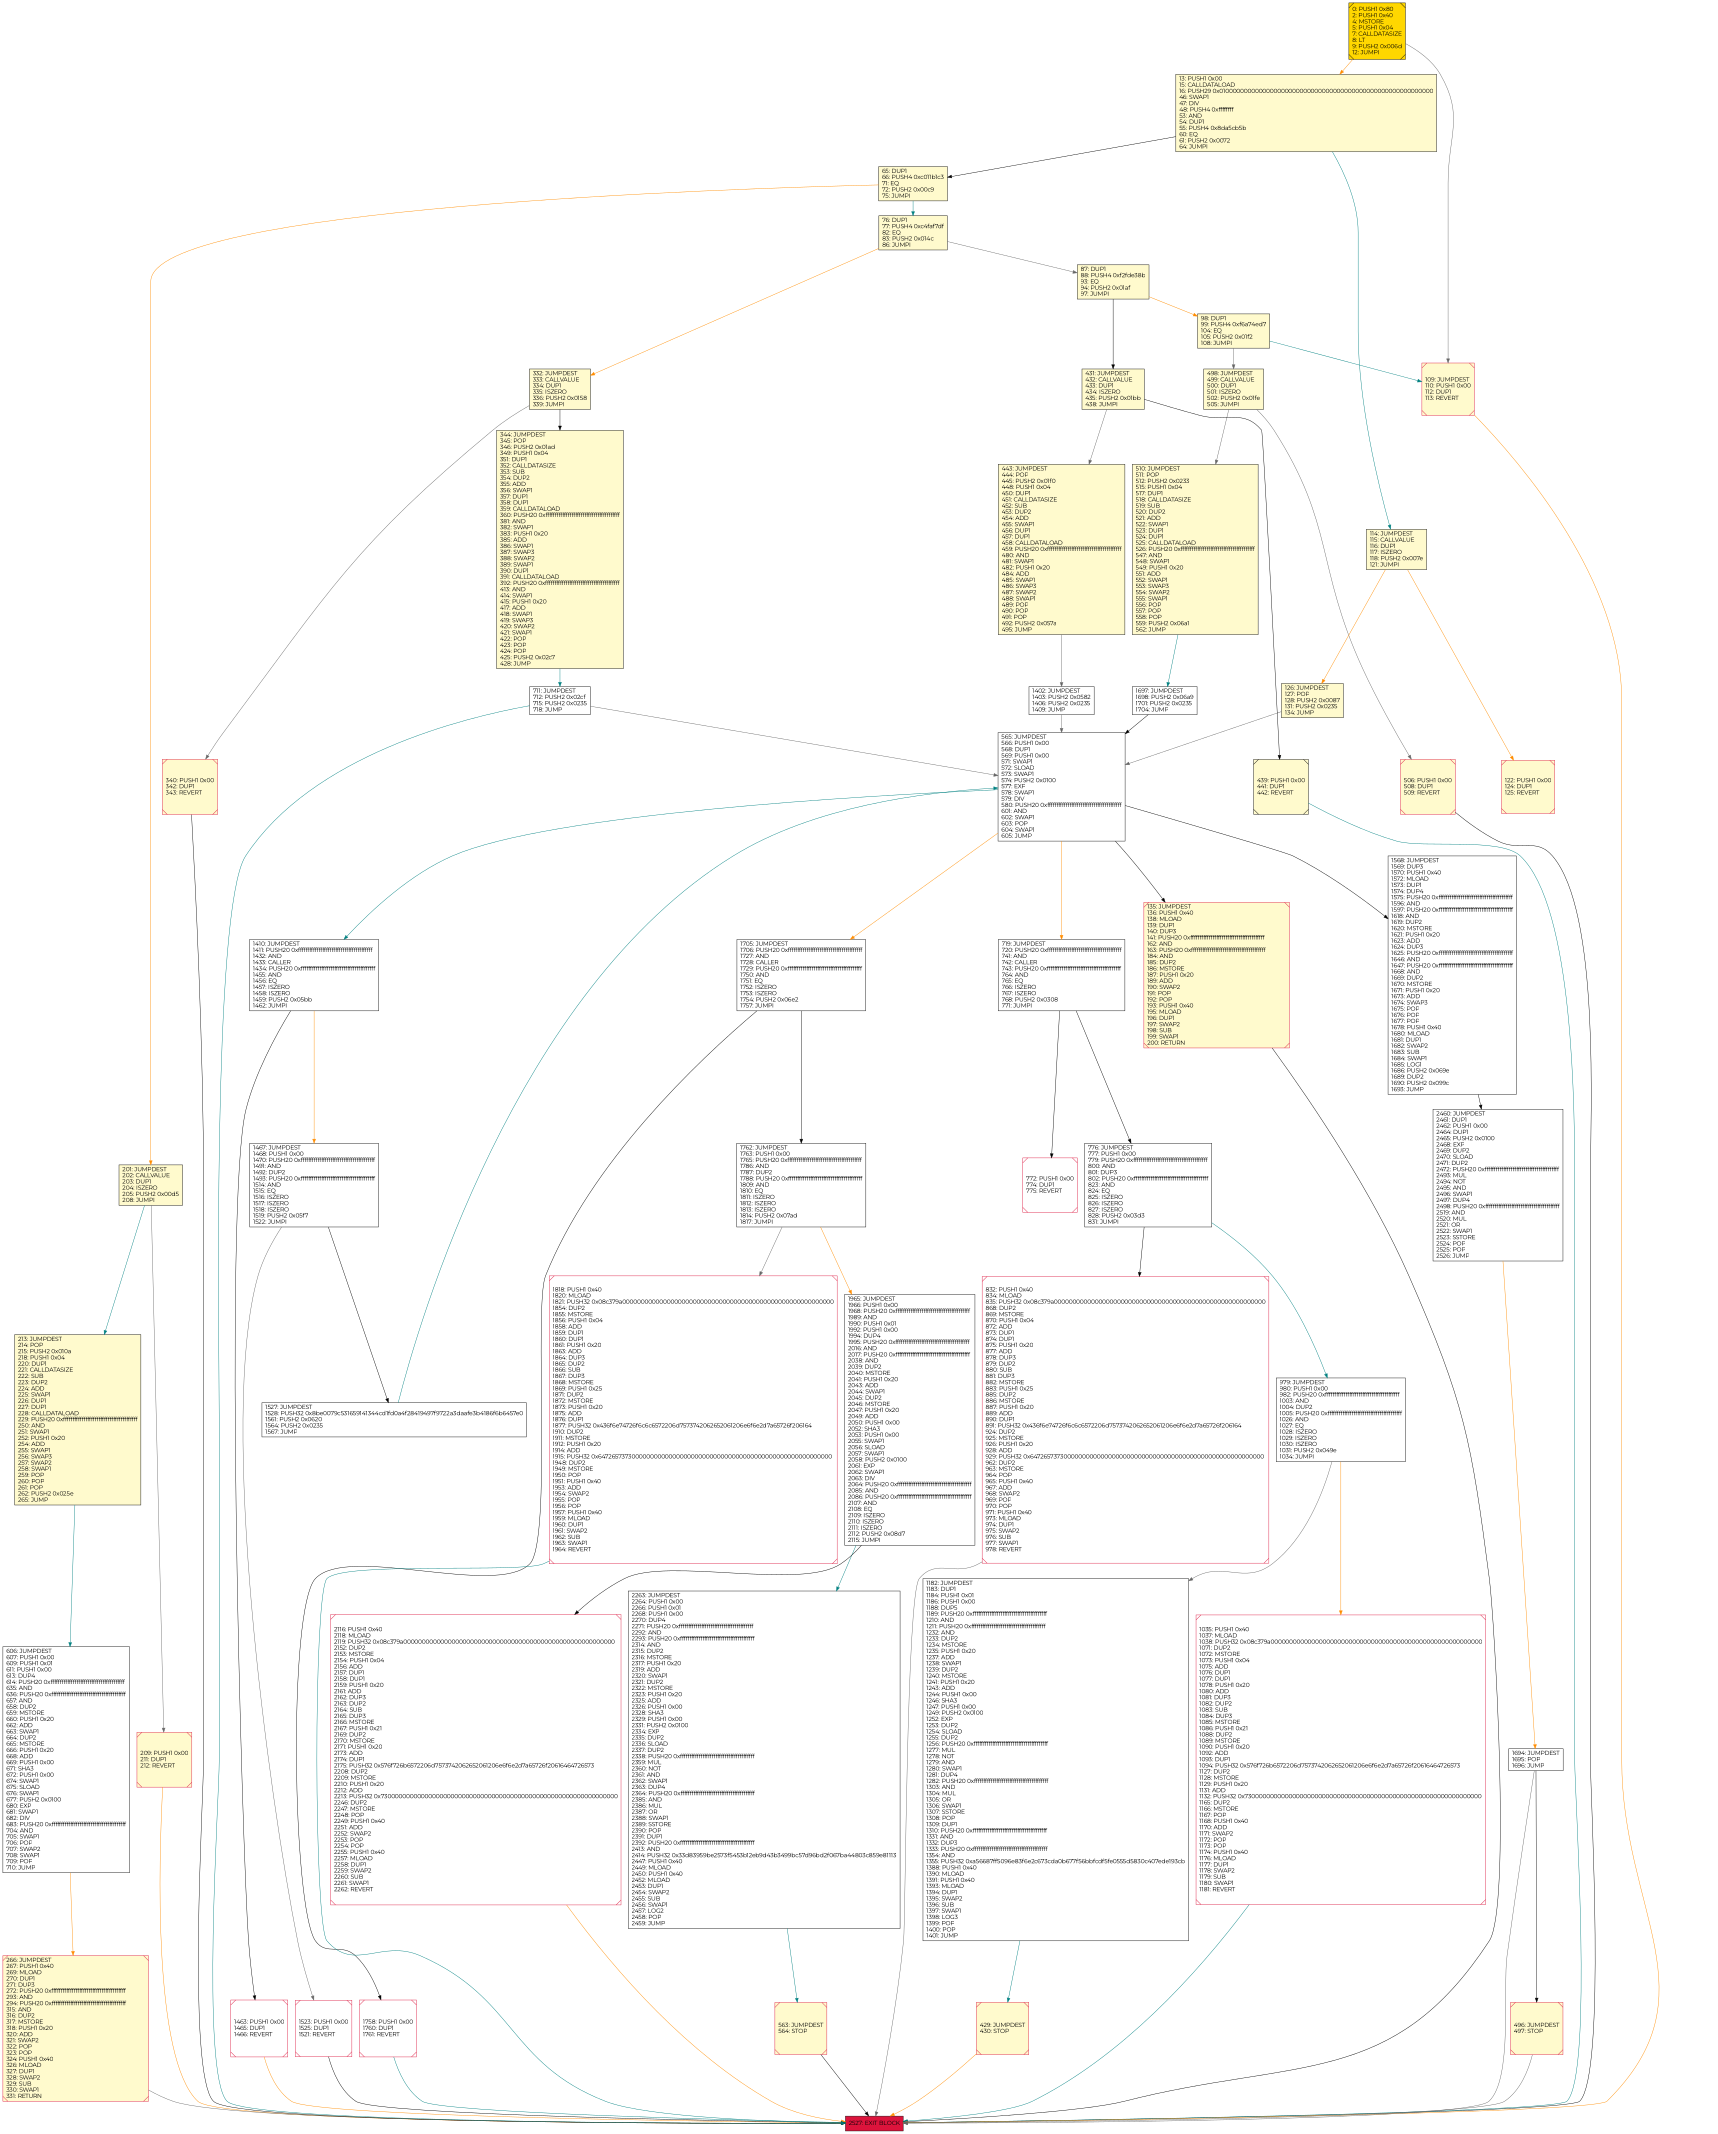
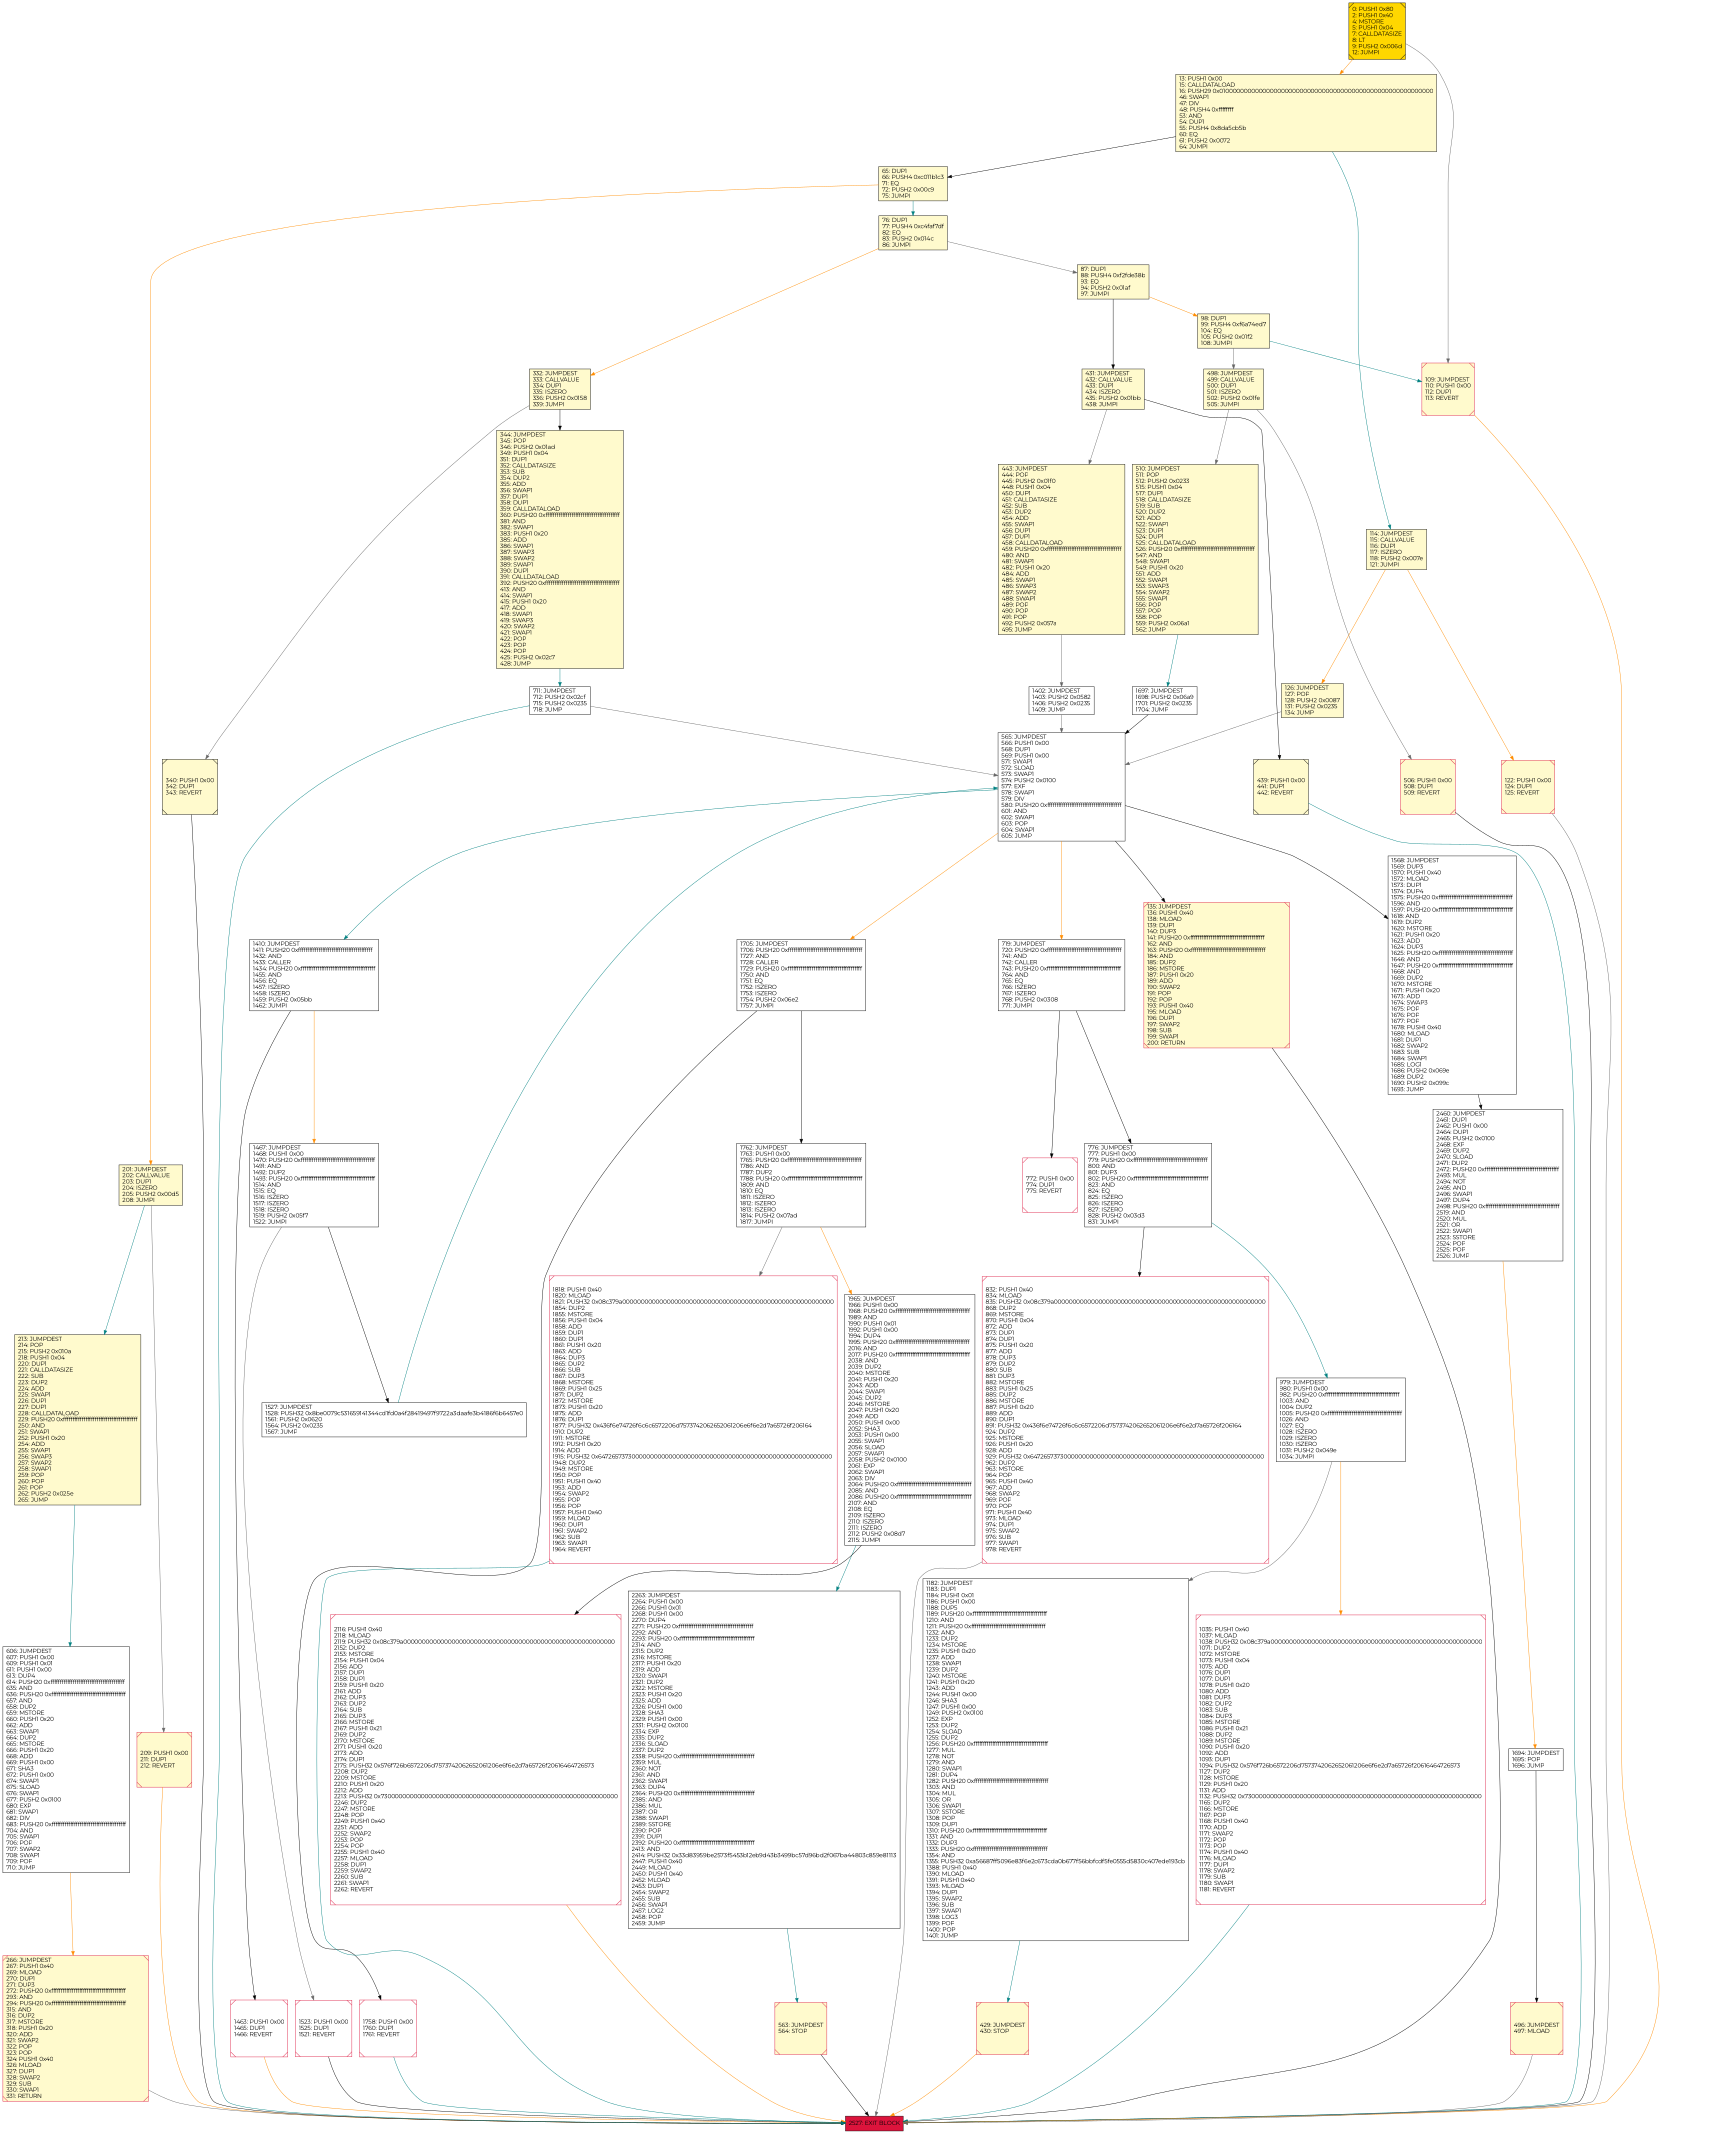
(190, 787) -> (190, 787)
(1537, 2028) -> (1537, 2028)
(1481, 2103) -> (1607, 1796)
